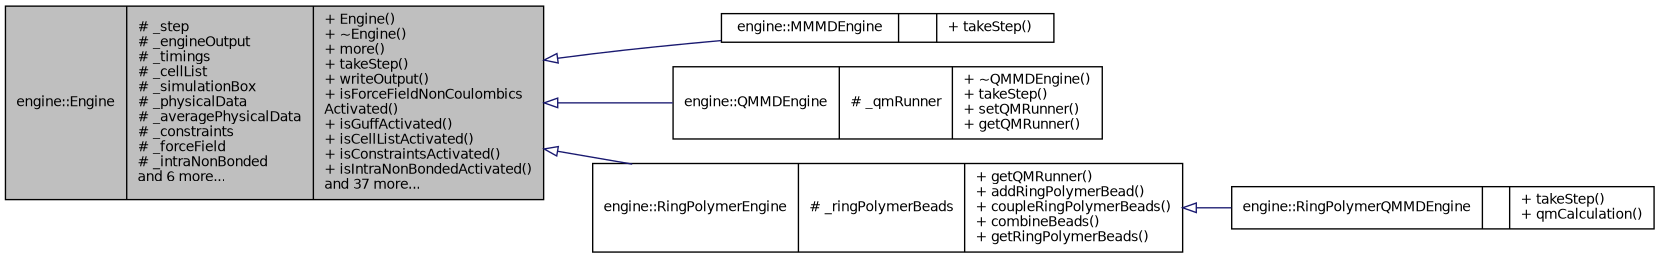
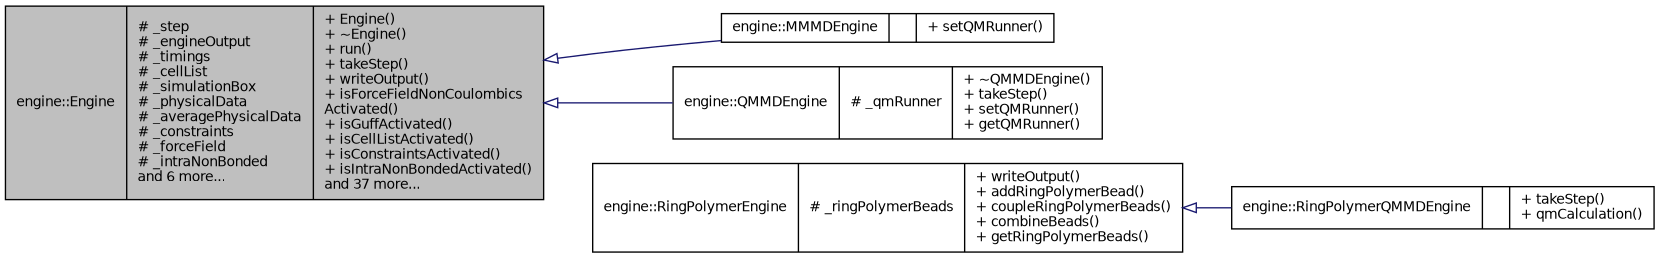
(990, 27) -> (985, 27)
(355, 50) -> (348, 50)
(595, 158) -> none
(1034, 177) -> (1028, 177)
